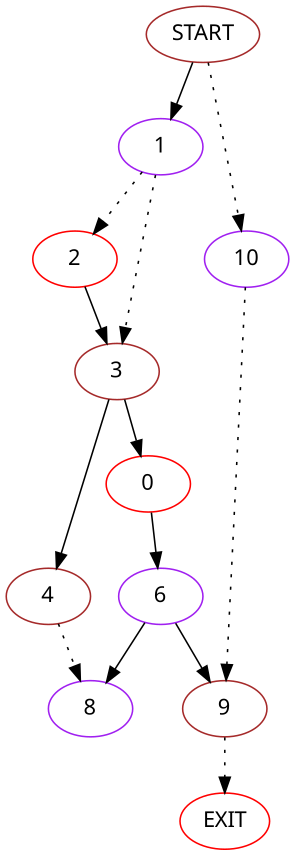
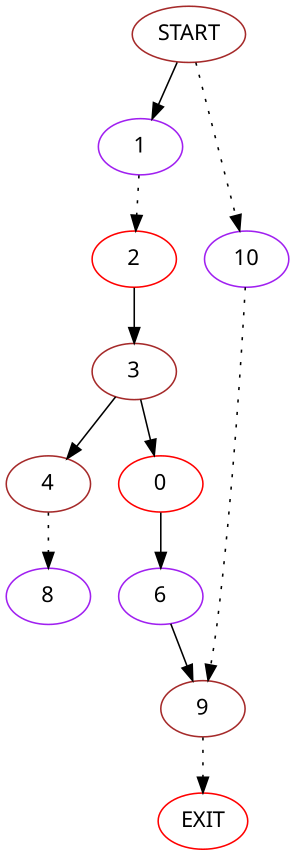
(140, 251) -> none
(130, 646) -> none
